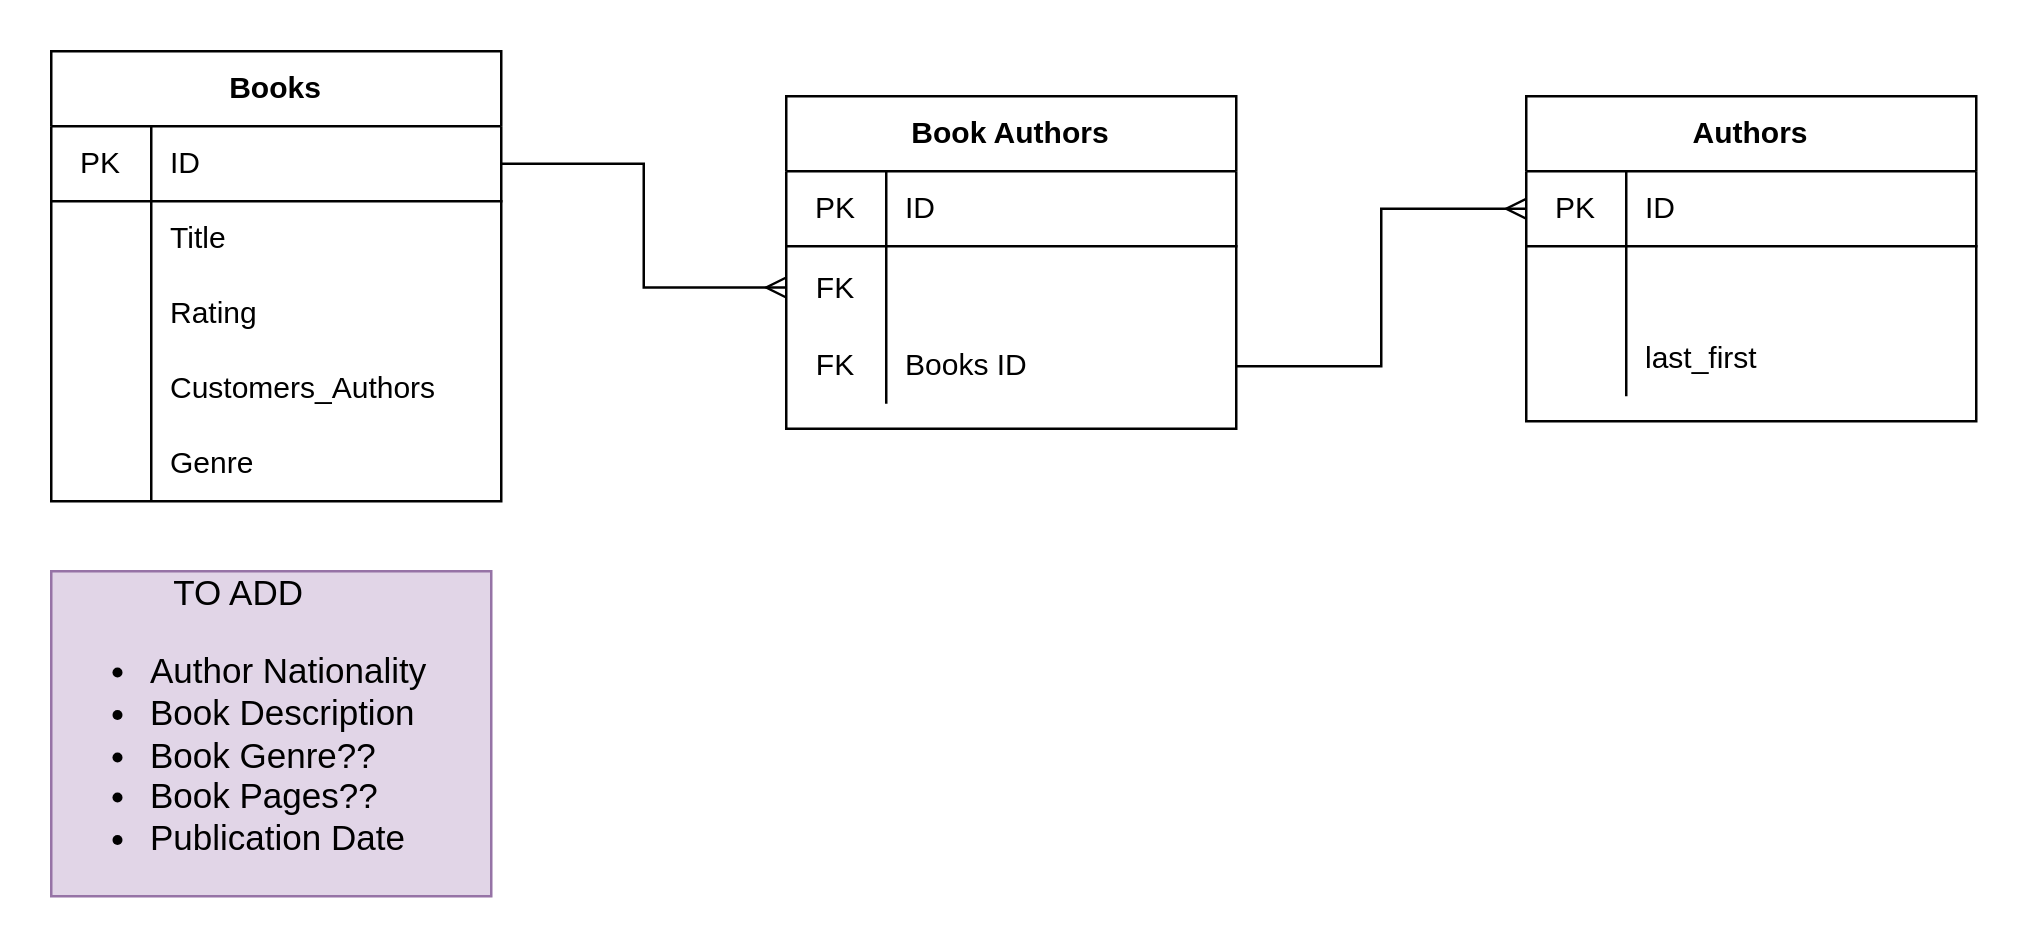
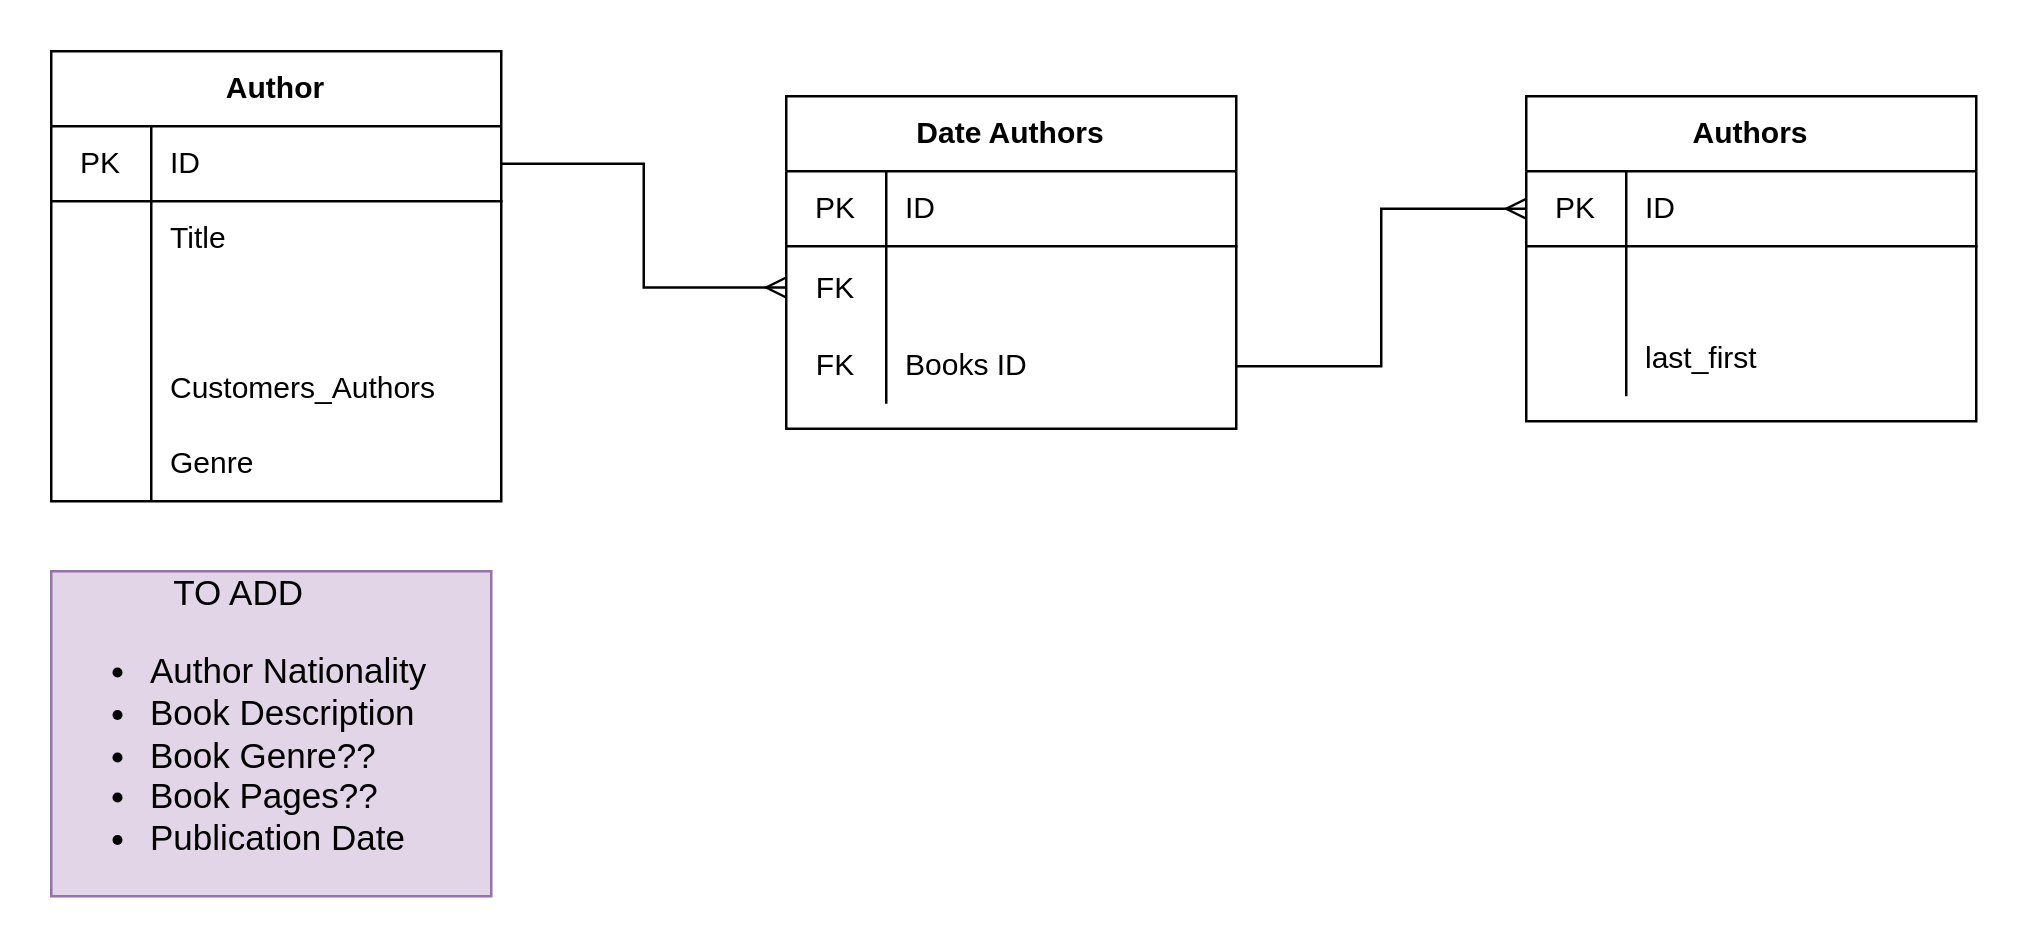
(276, 89) -> (276, 89)
(1011, 134) -> (1011, 134)
(326, 314) -> none
